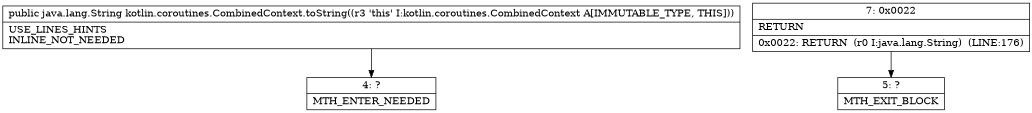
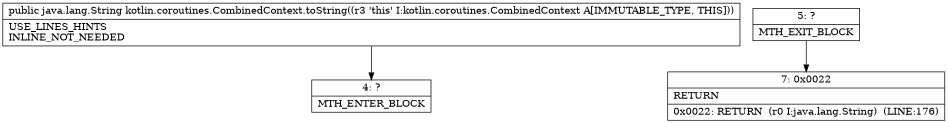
(891, 61) -> (806, 53)
(371, 101) -> (371, 104)
